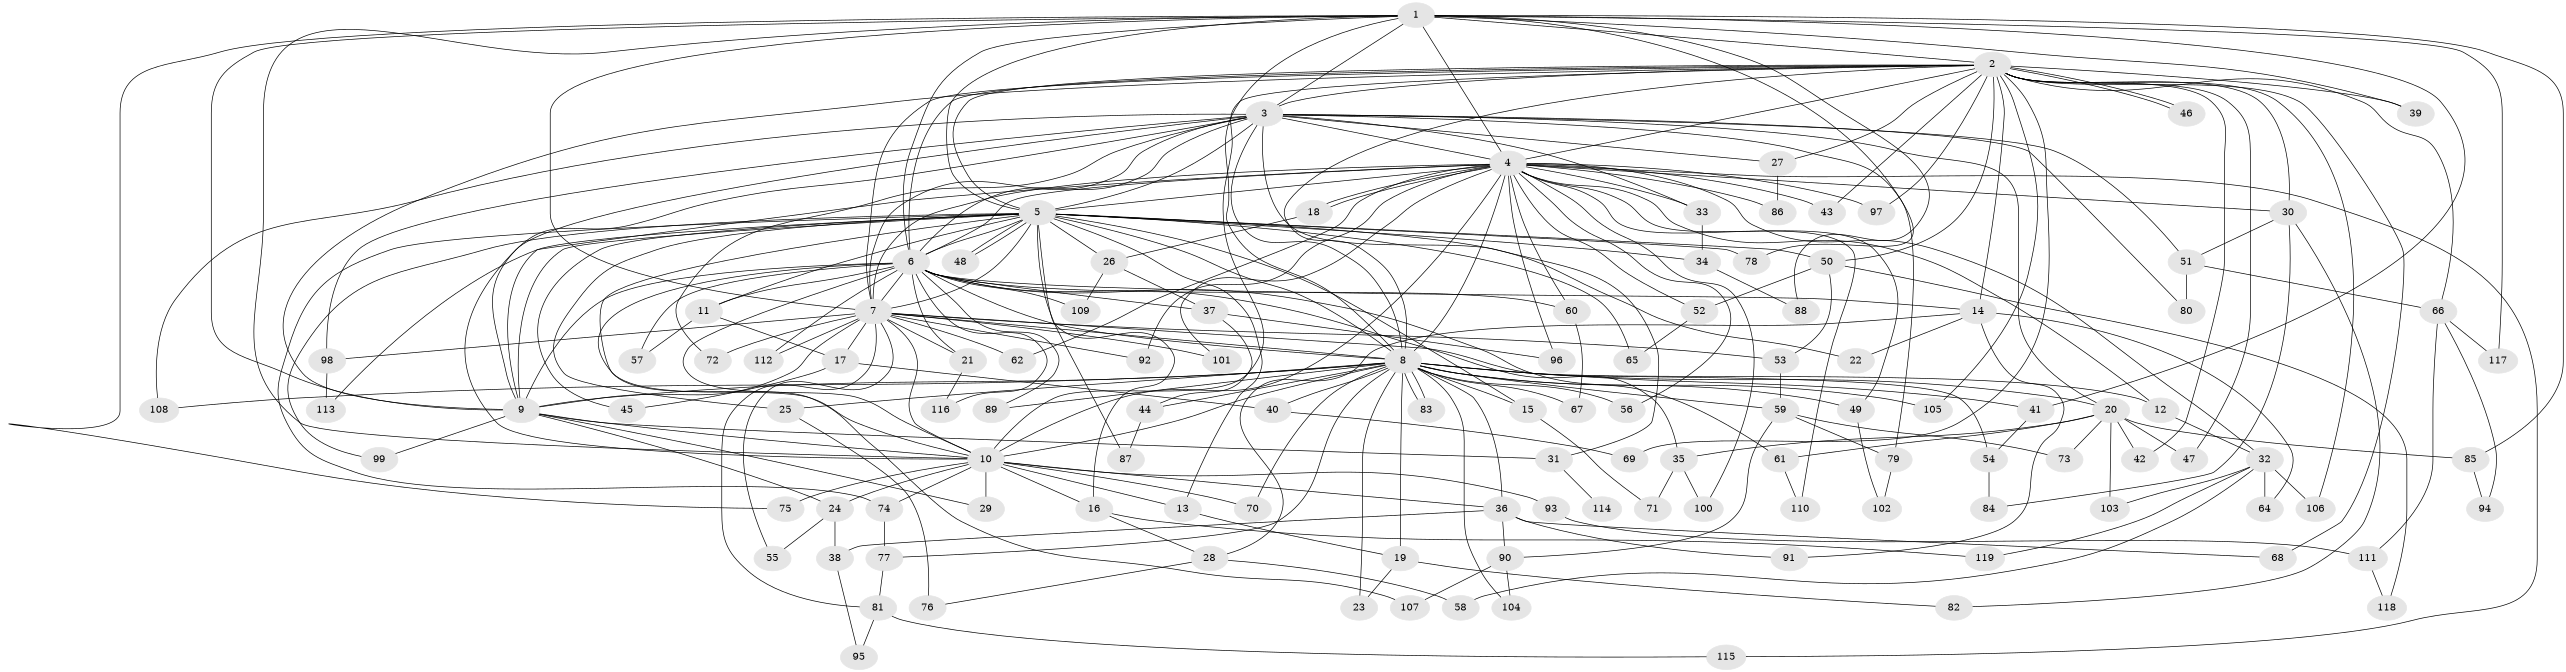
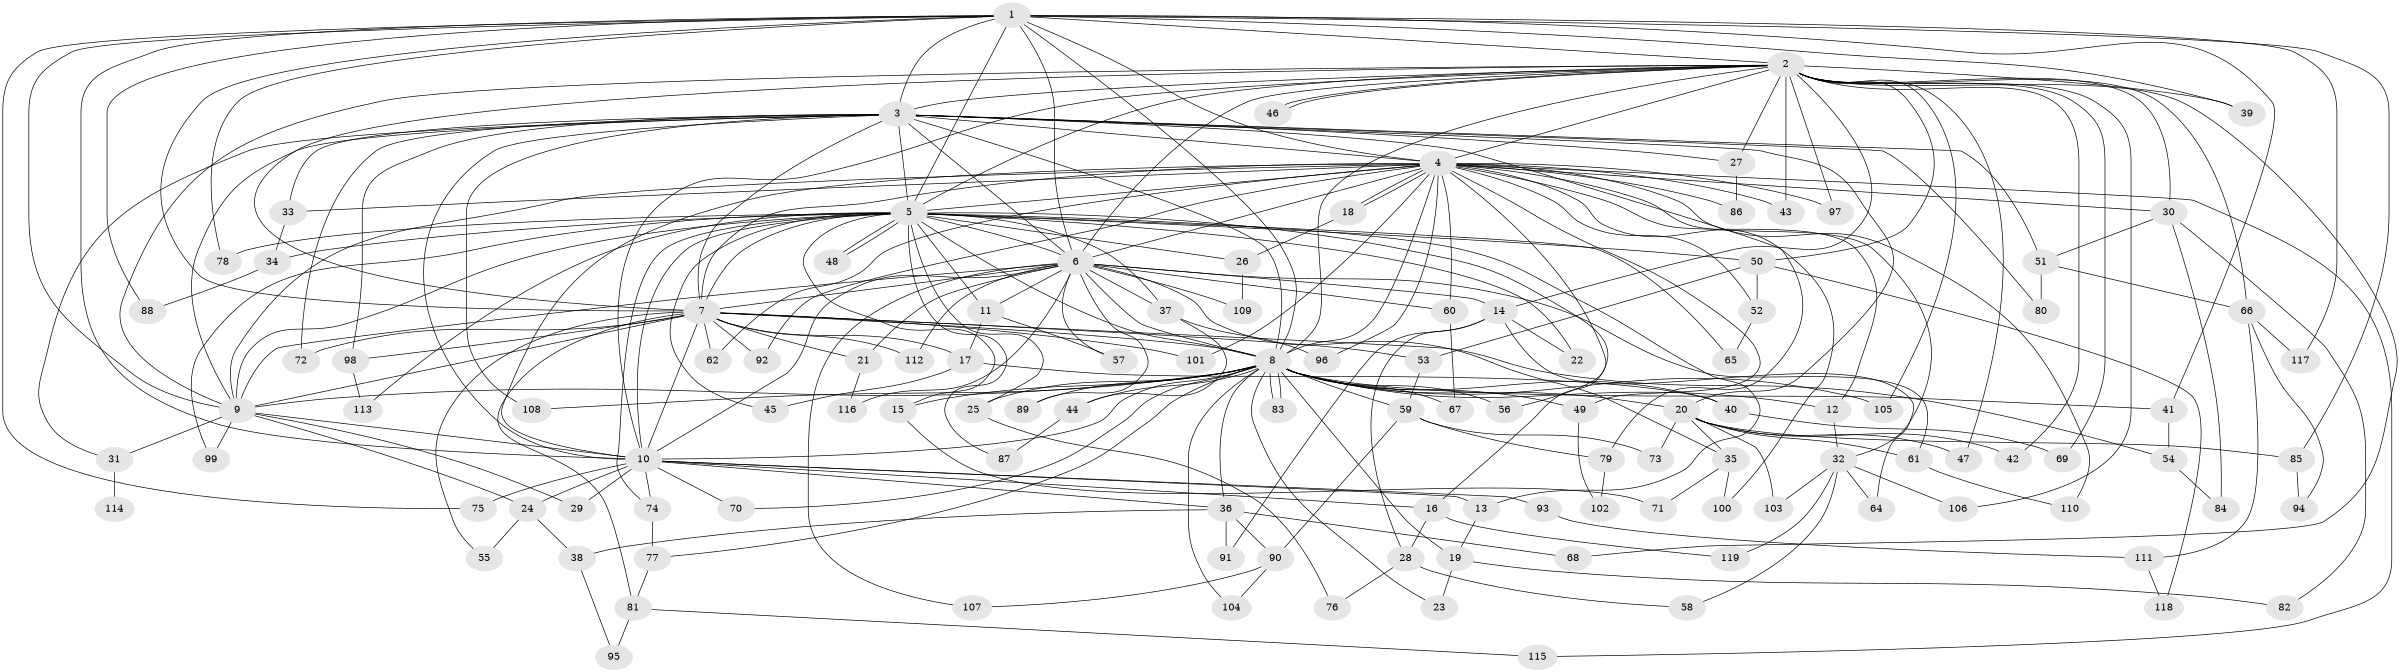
(1154, 284) -> (1022, 224)
